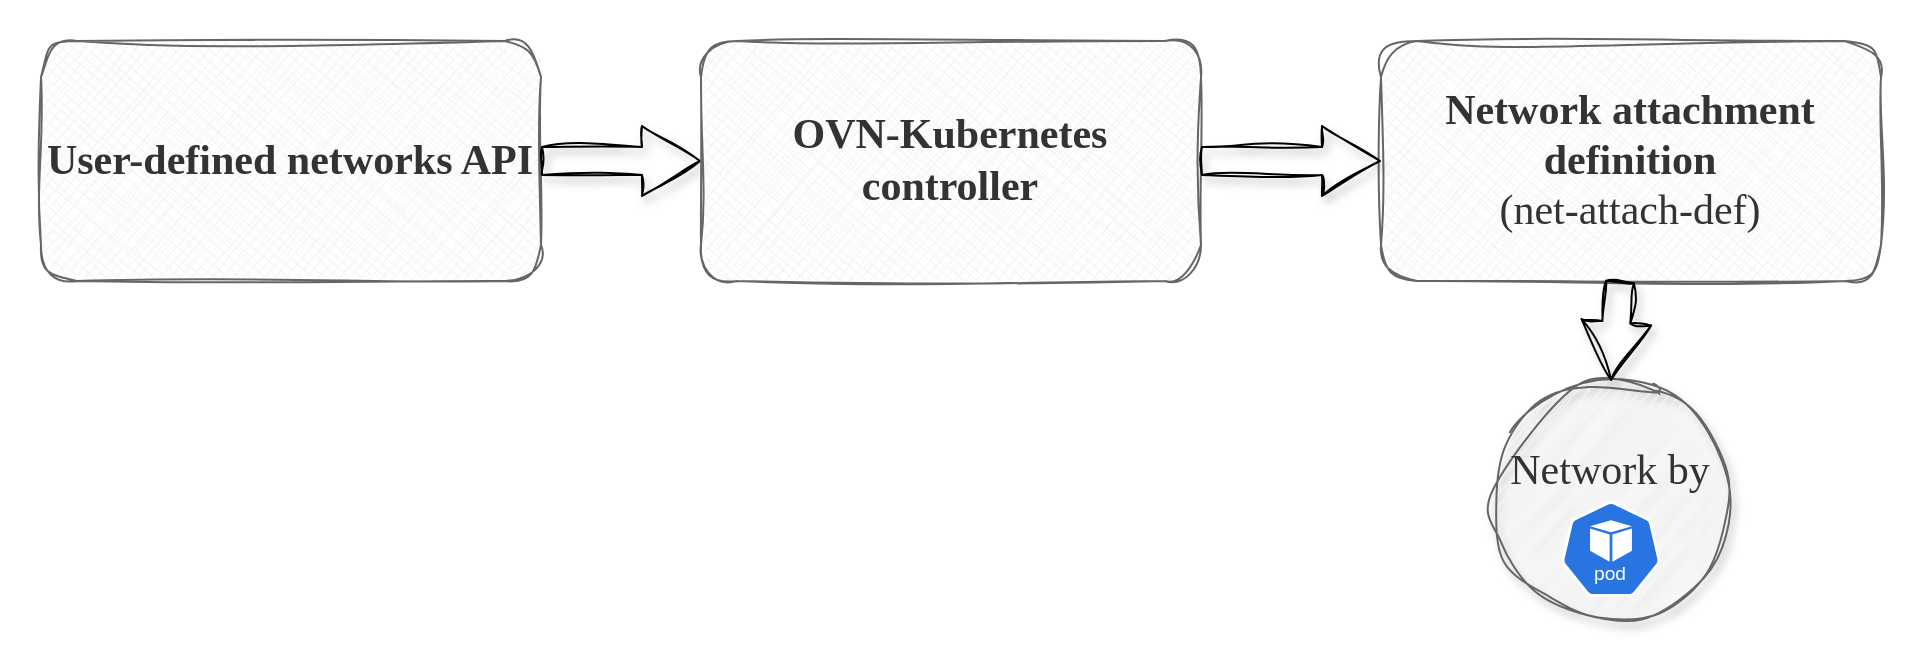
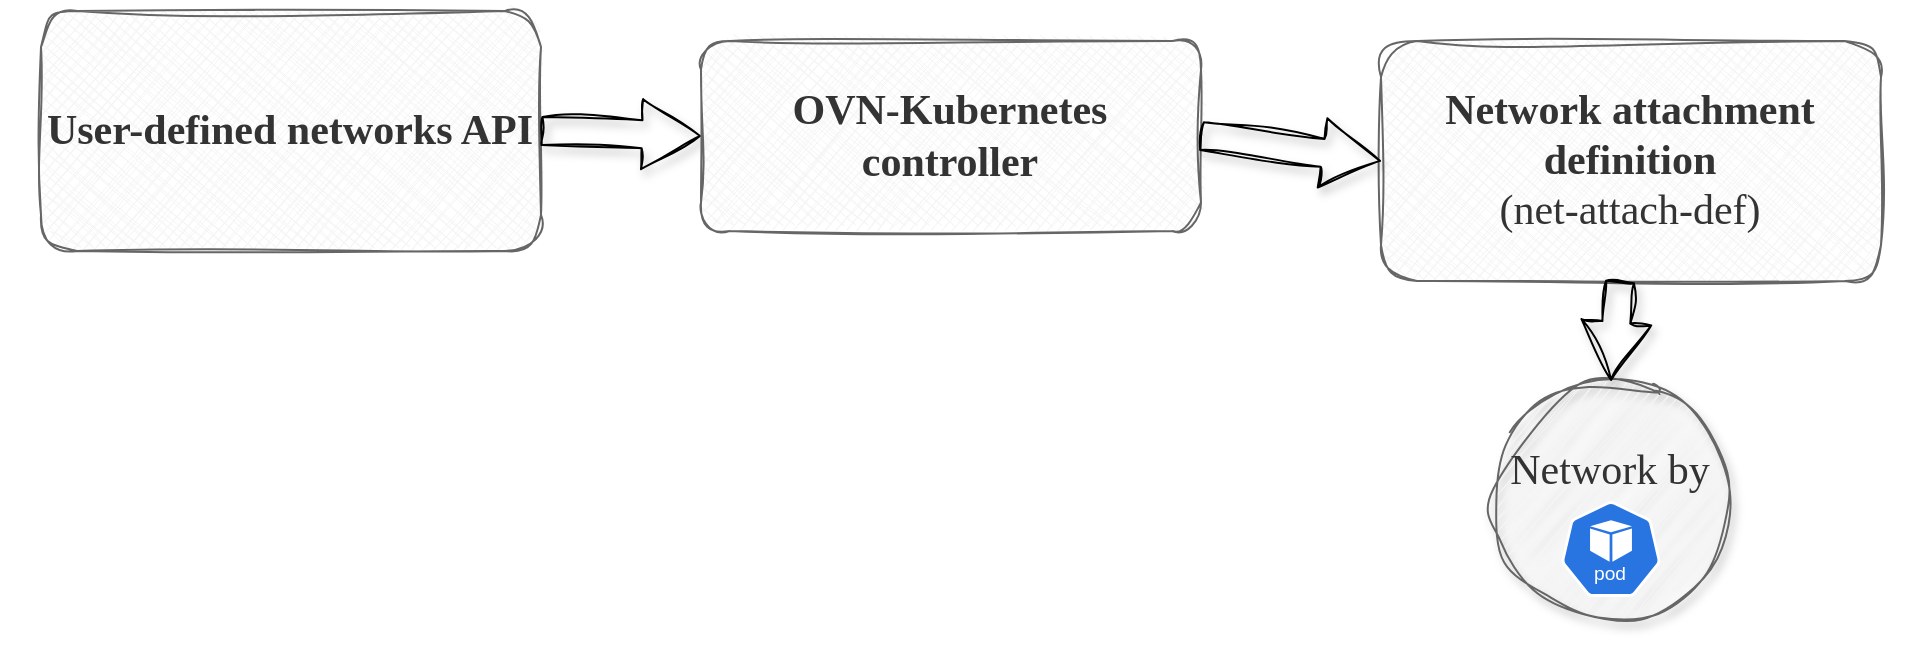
(291, 161) -> (291, 131)
(951, 161) -> (951, 136)
